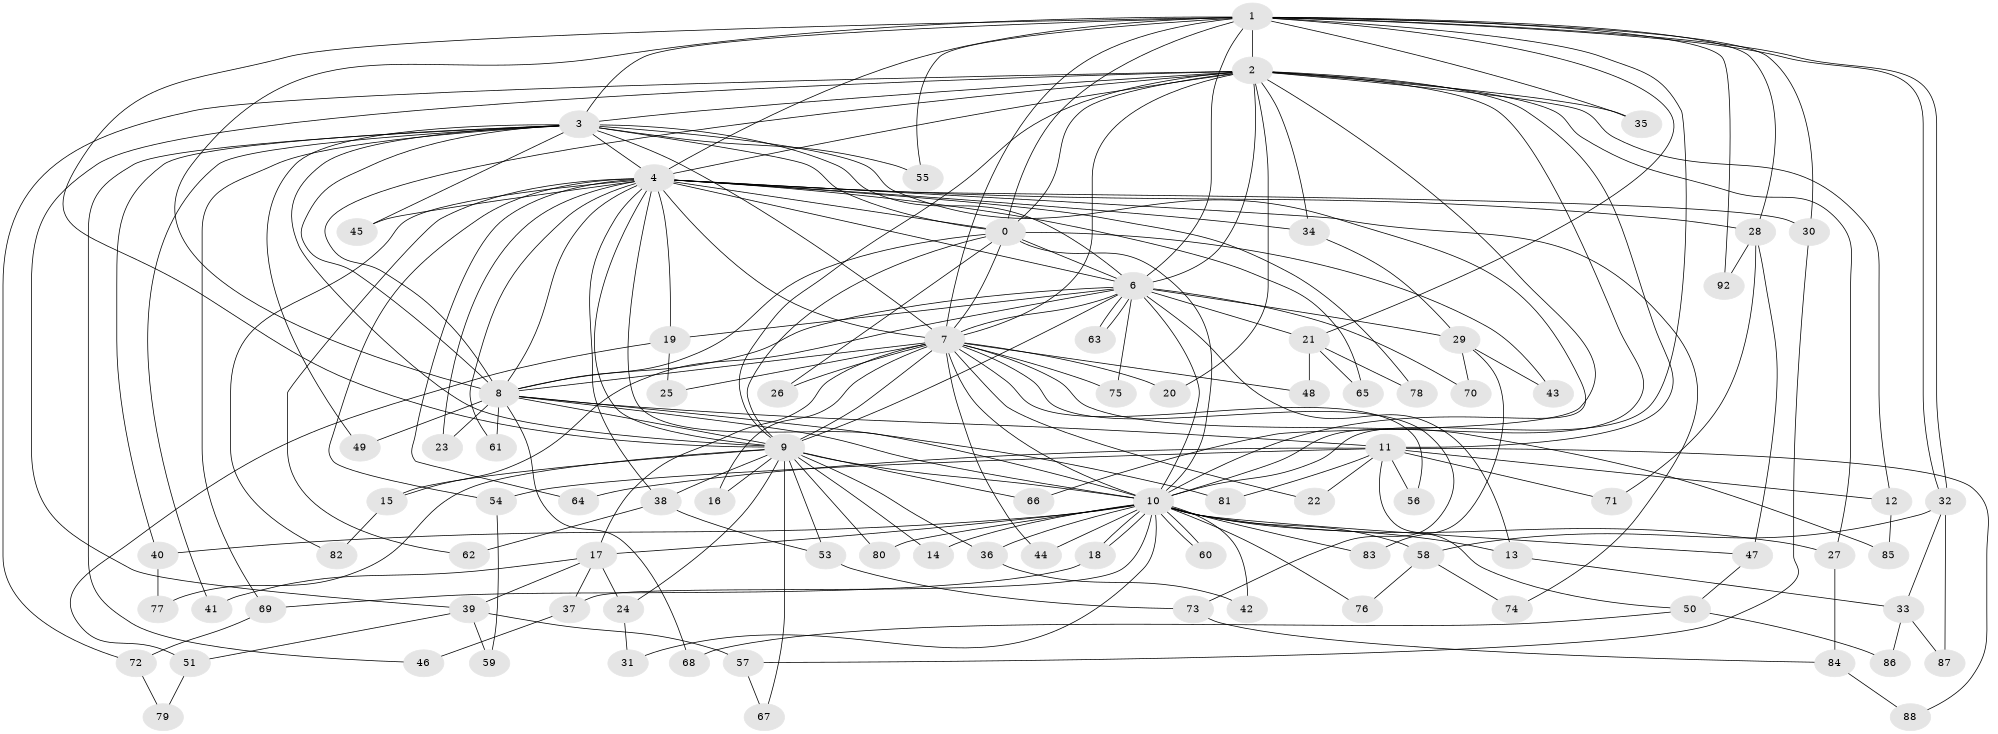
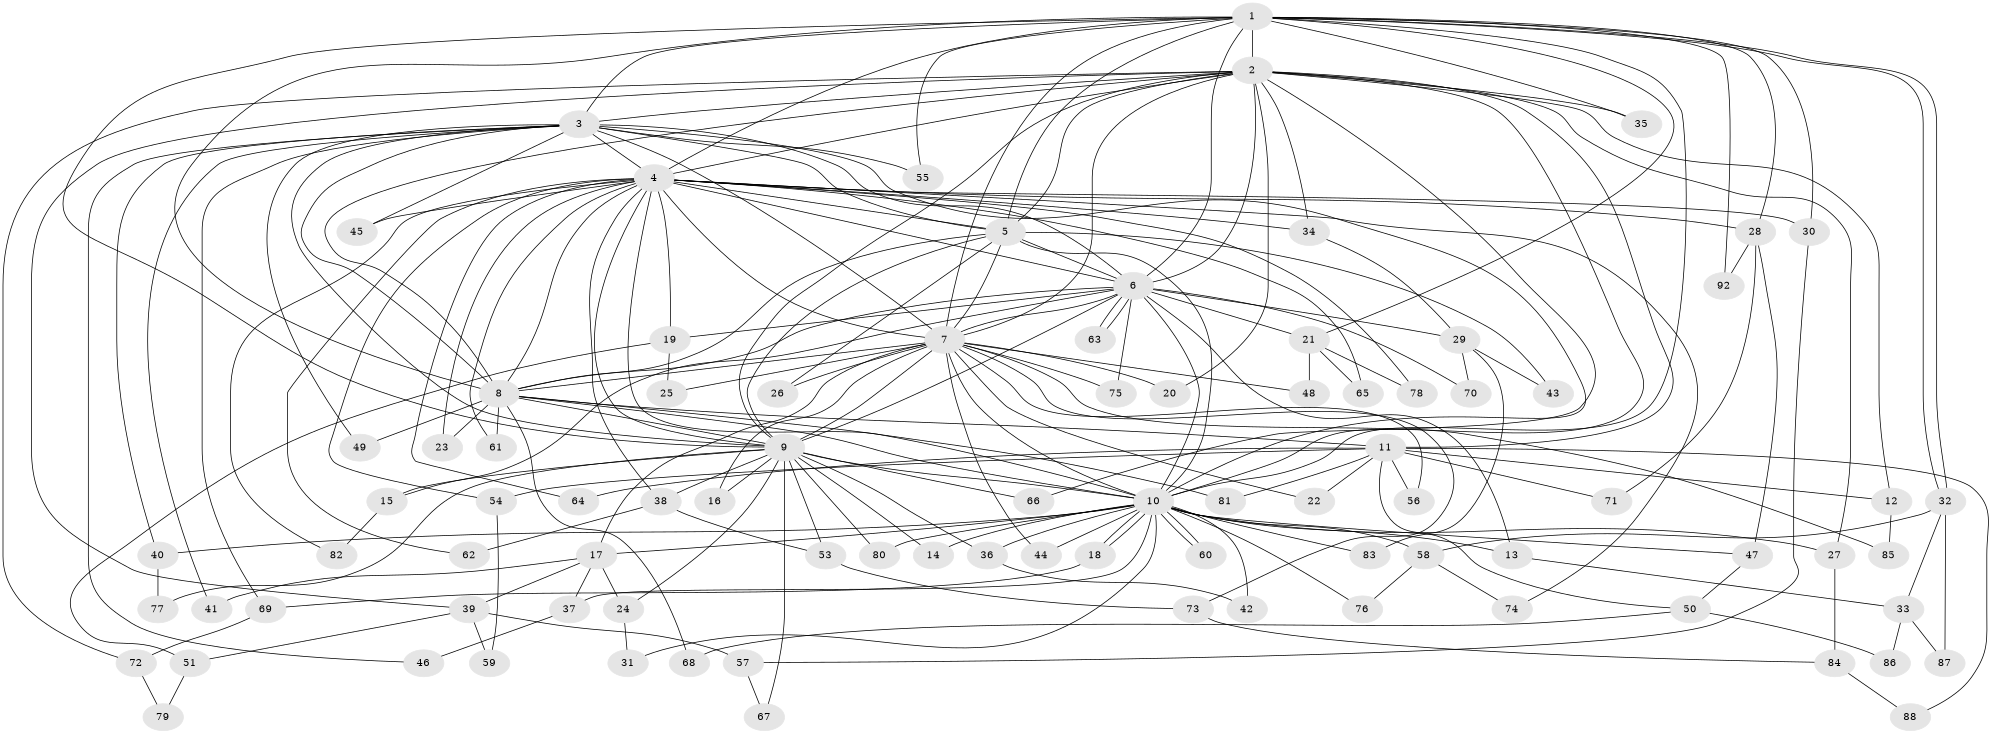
(1005, 232) -> (1005, 232)
